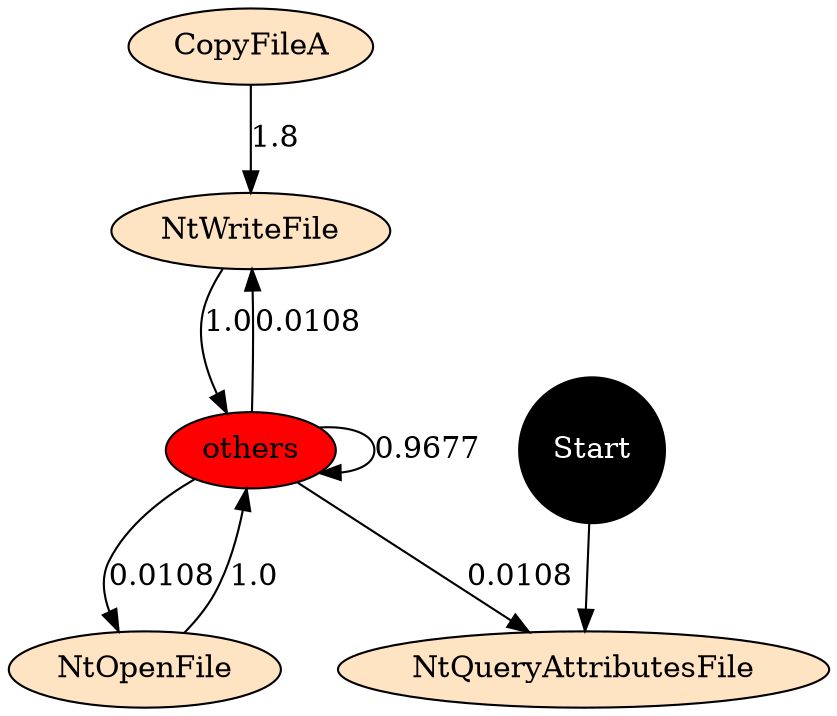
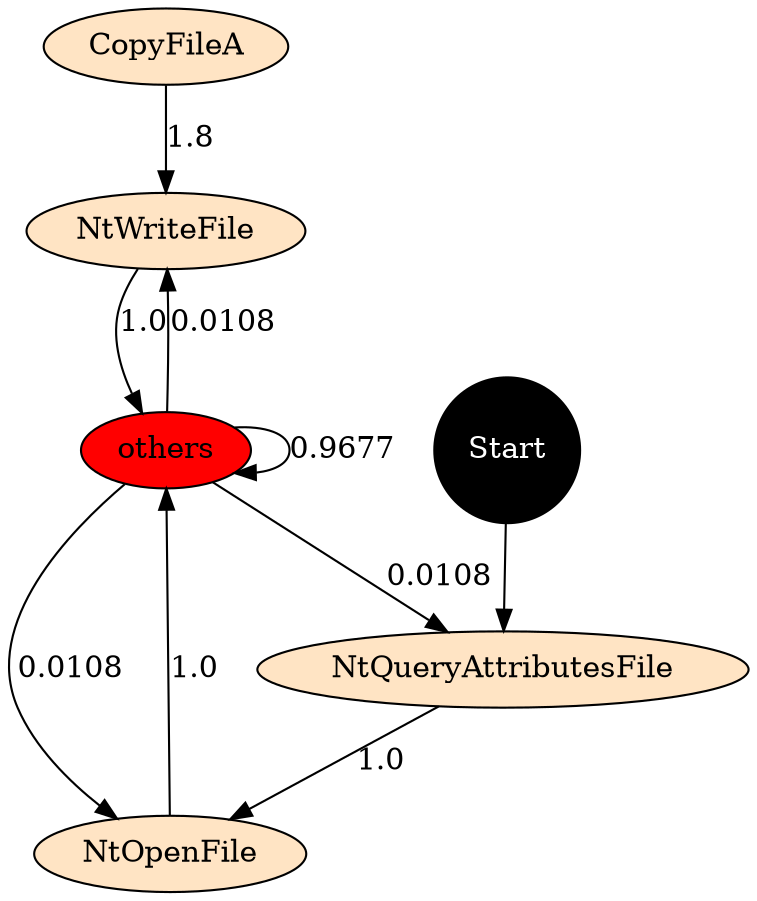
none -> (344, 758)
